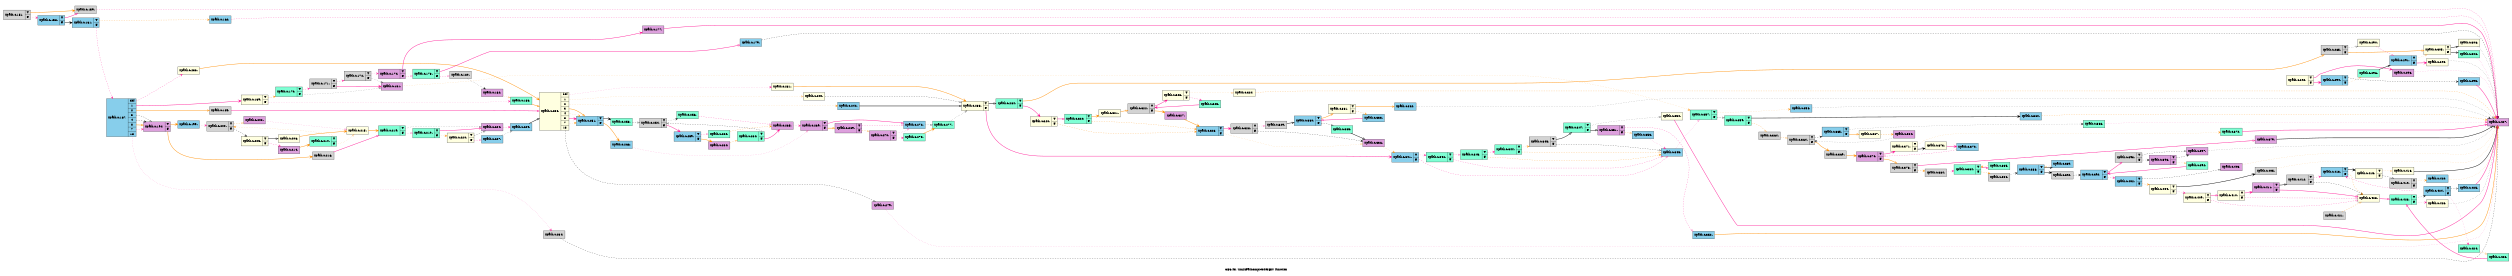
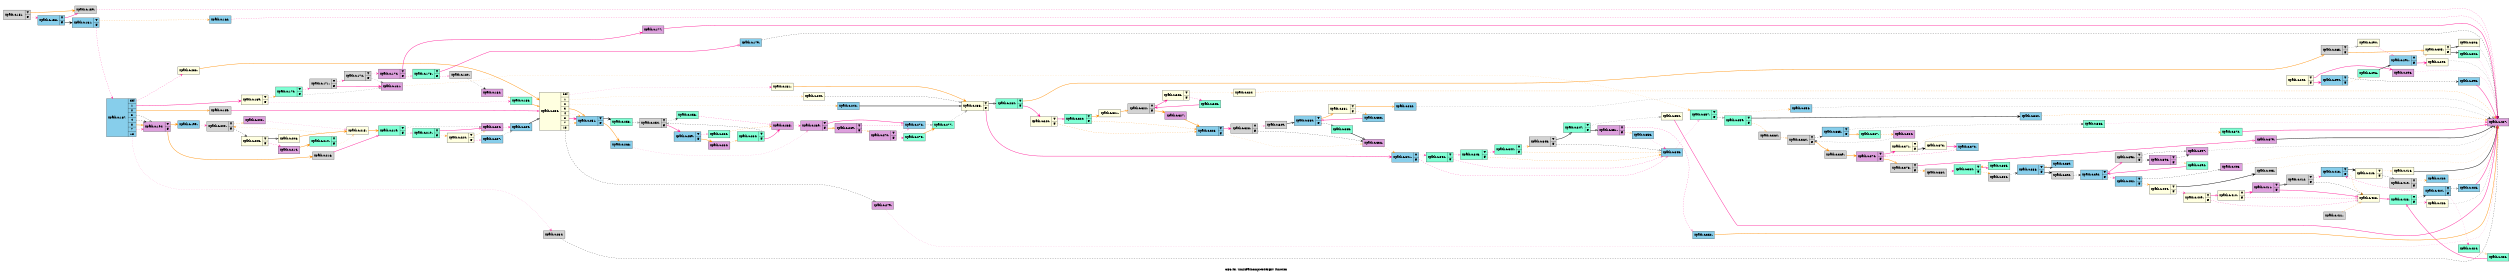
(479, 134) -> (479, 134)
(1870, 134) -> (1870, 134)
